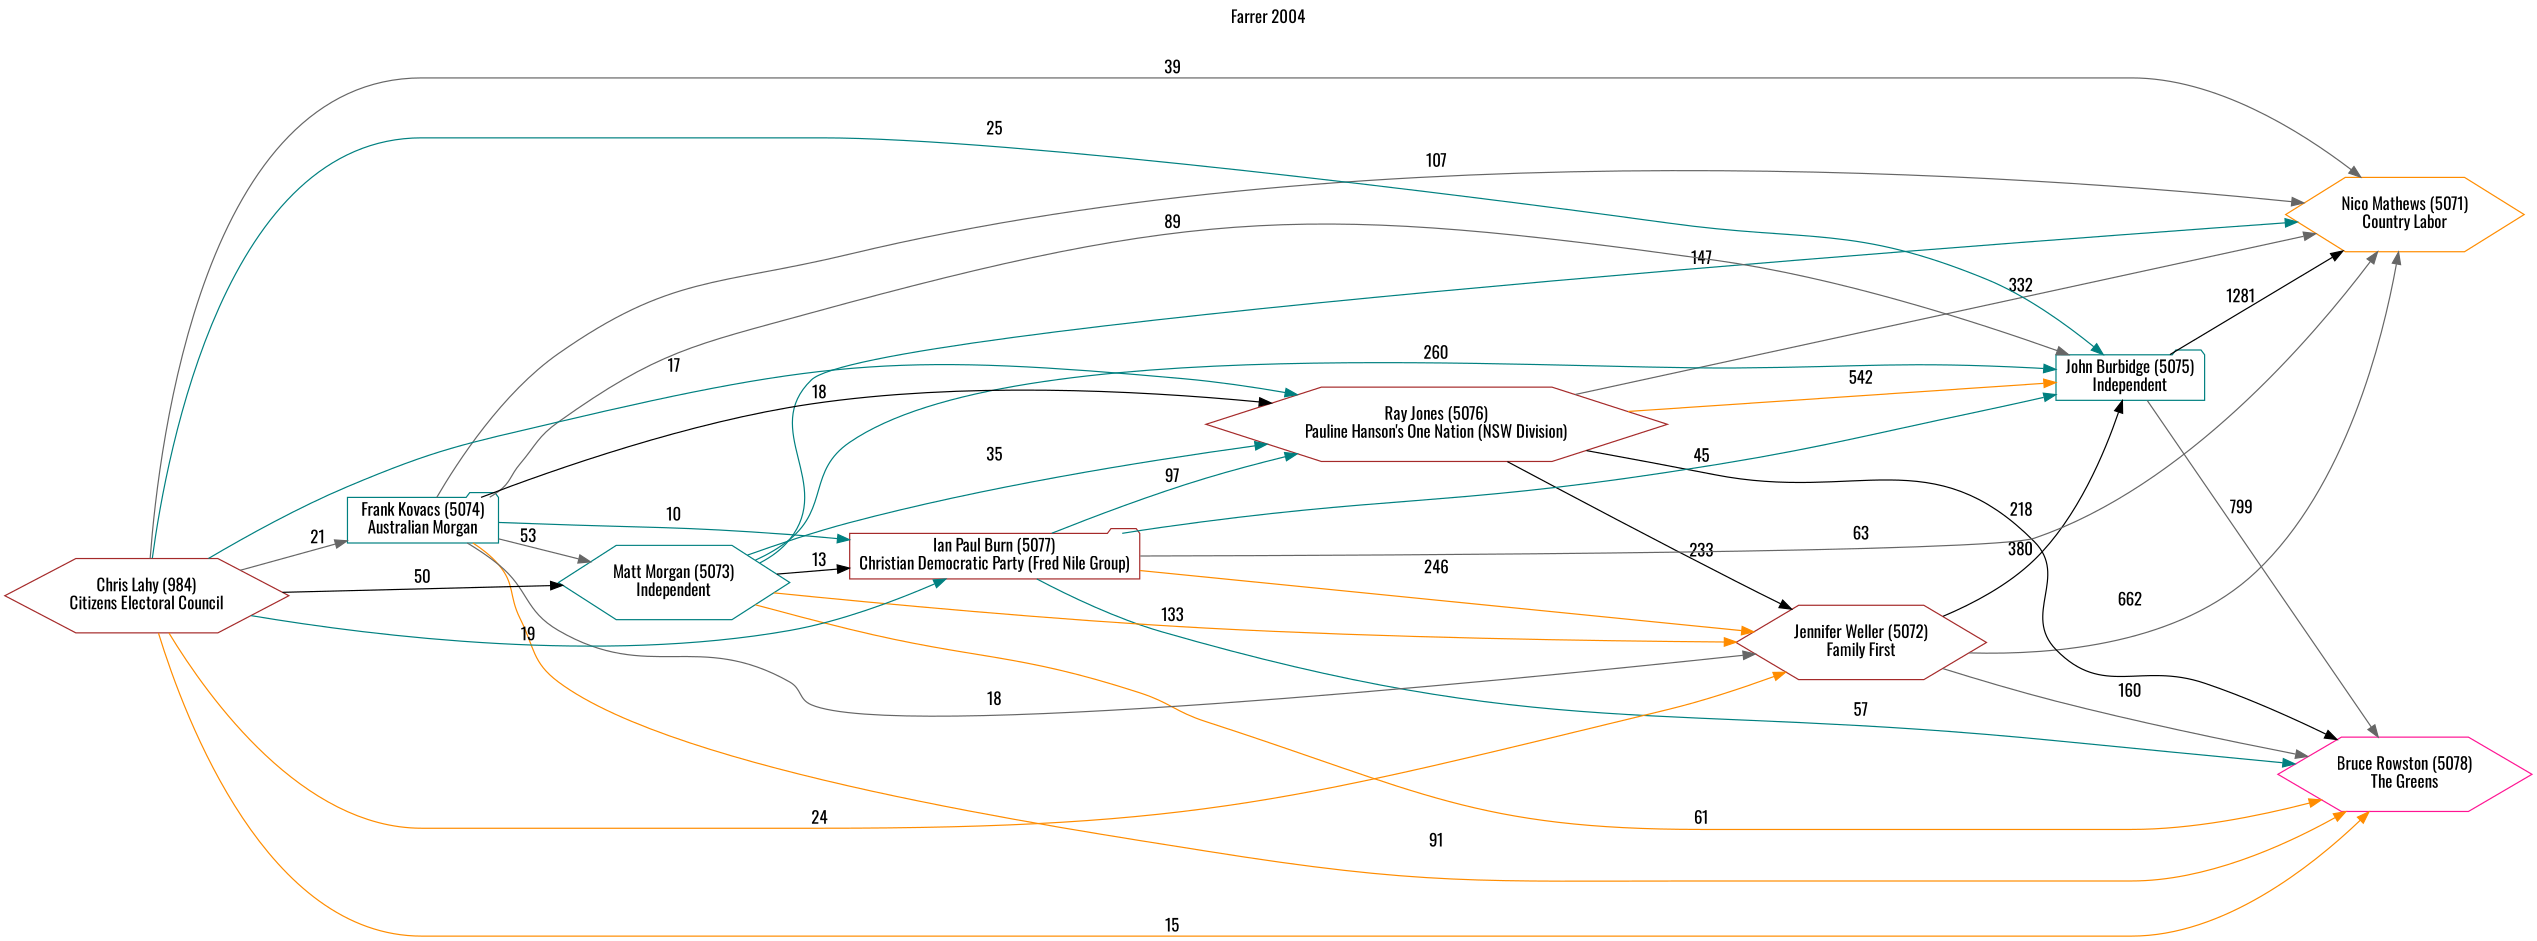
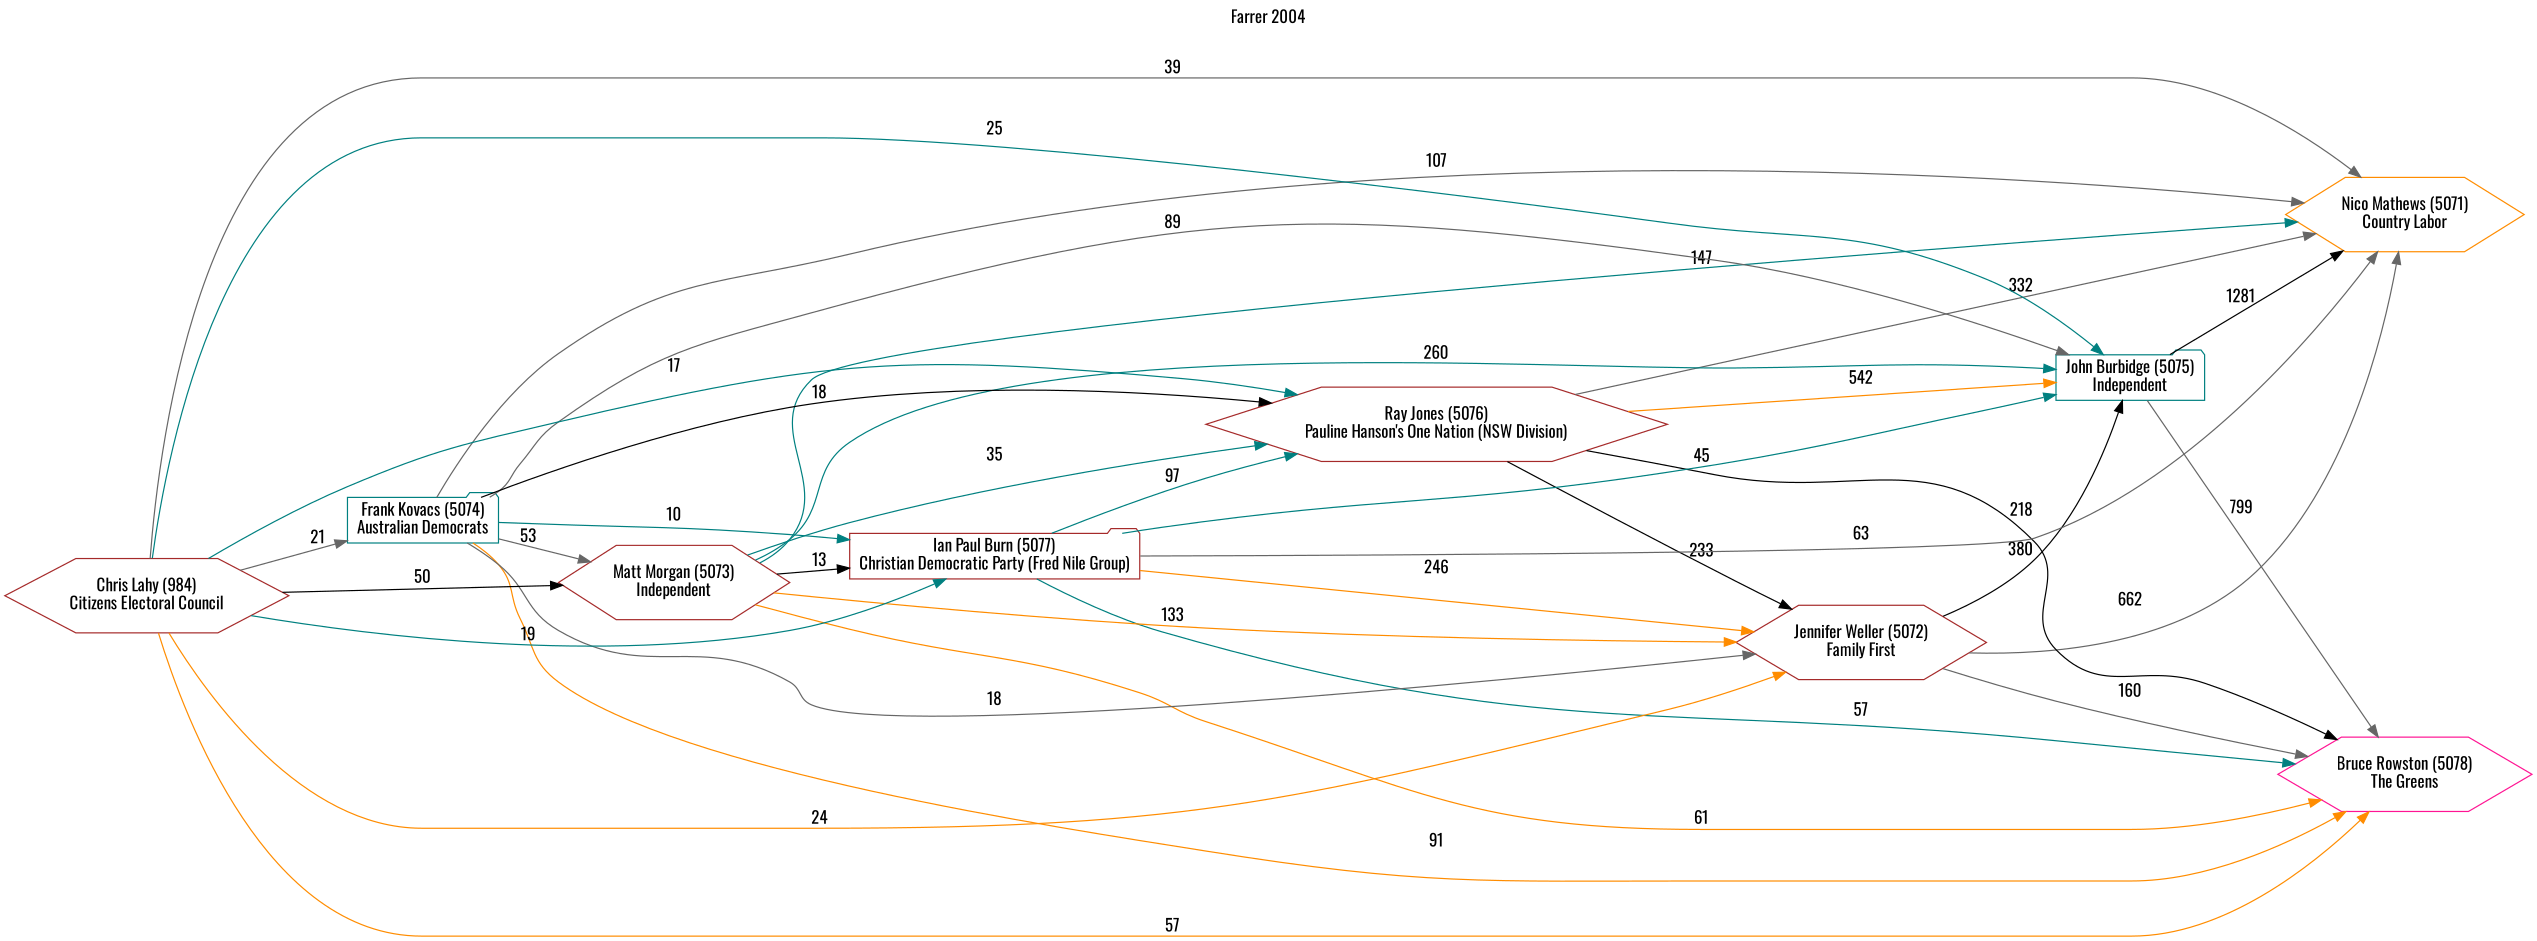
(423, 520) -> (423, 520)
(674, 583) -> (674, 583)
(1173, 927) -> (1173, 927)
